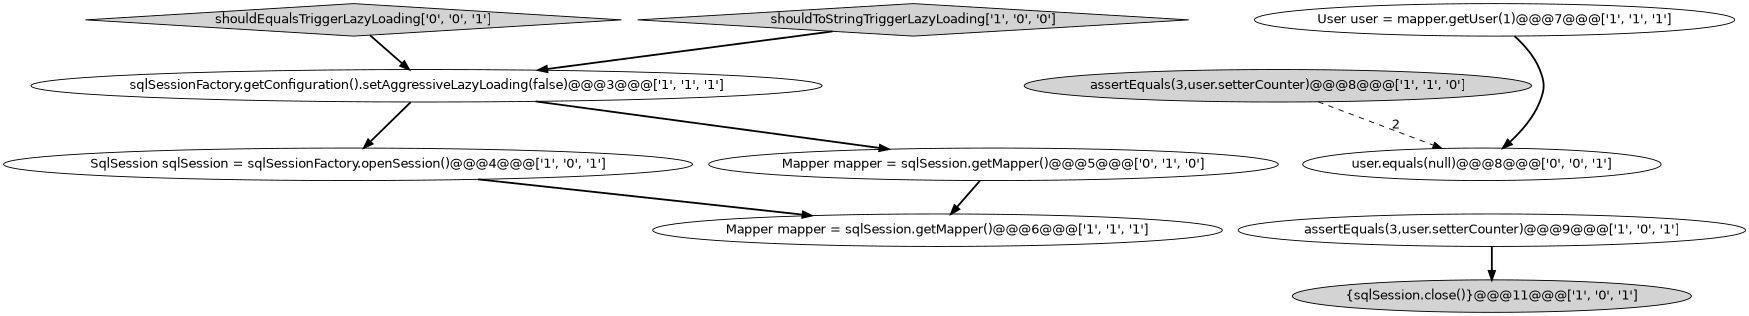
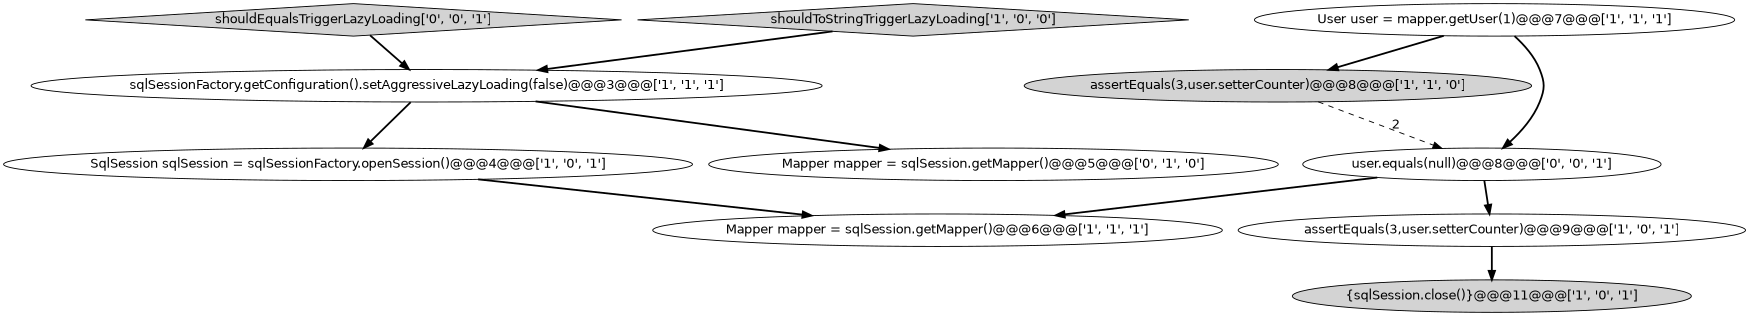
none -> (1391, 52)
none -> (1486, 193)
(969, 194) -> (1221, 196)
